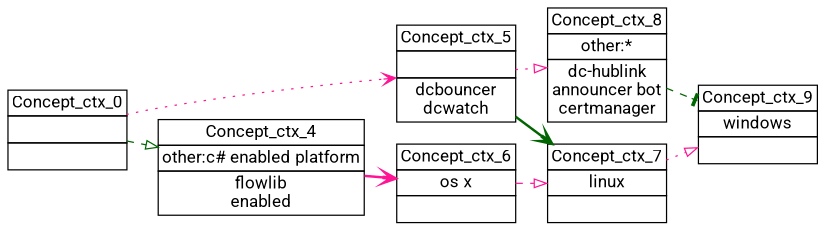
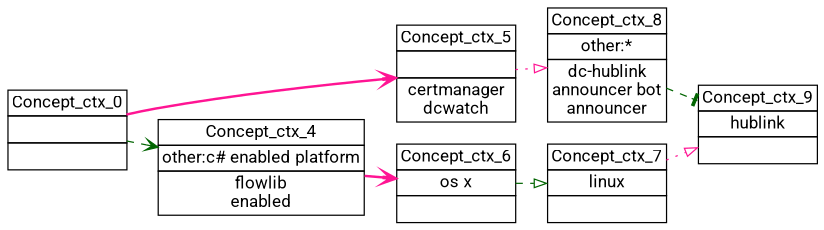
(456, 90) -> (456, 90)
(254, 94) -> (254, 94)
(607, 109) -> (607, 109)
(758, 123) -> (758, 123)
(529, 126) -> none
(136, 143) -> (136, 143)
(525, 183) -> (525, 183)
